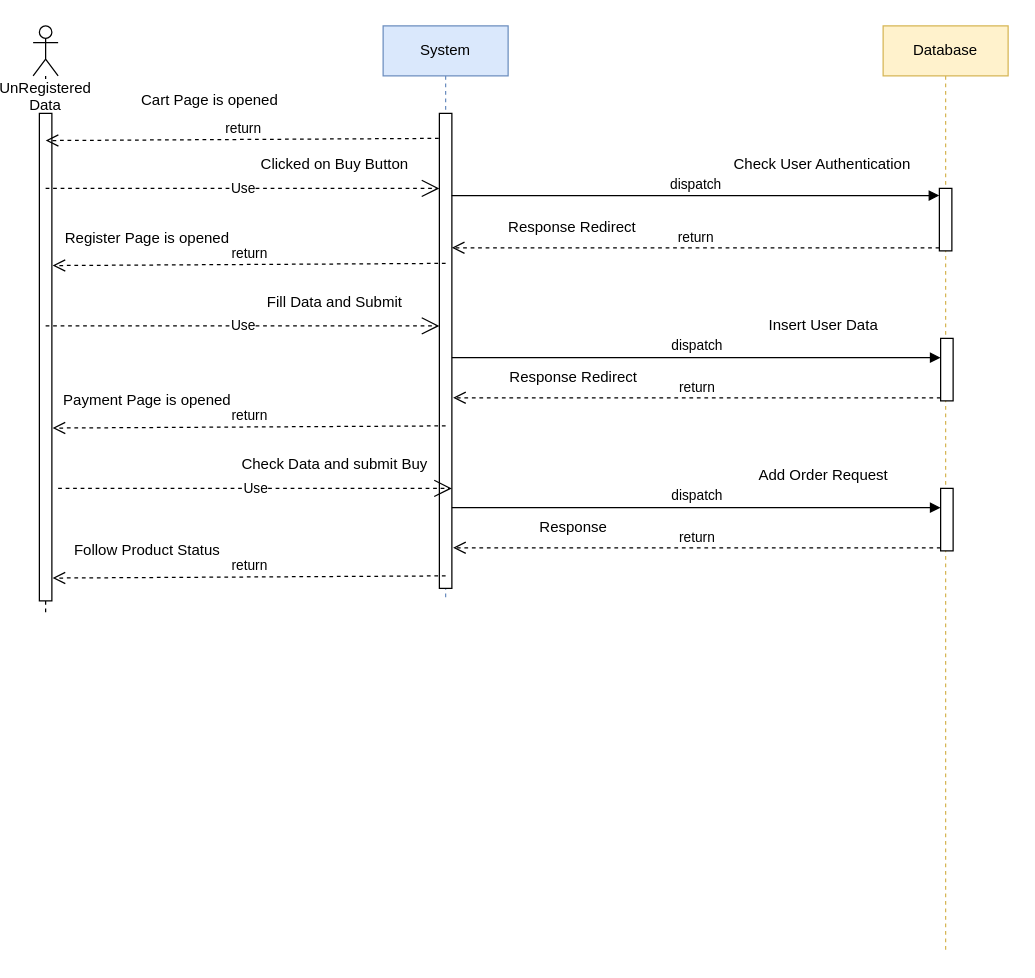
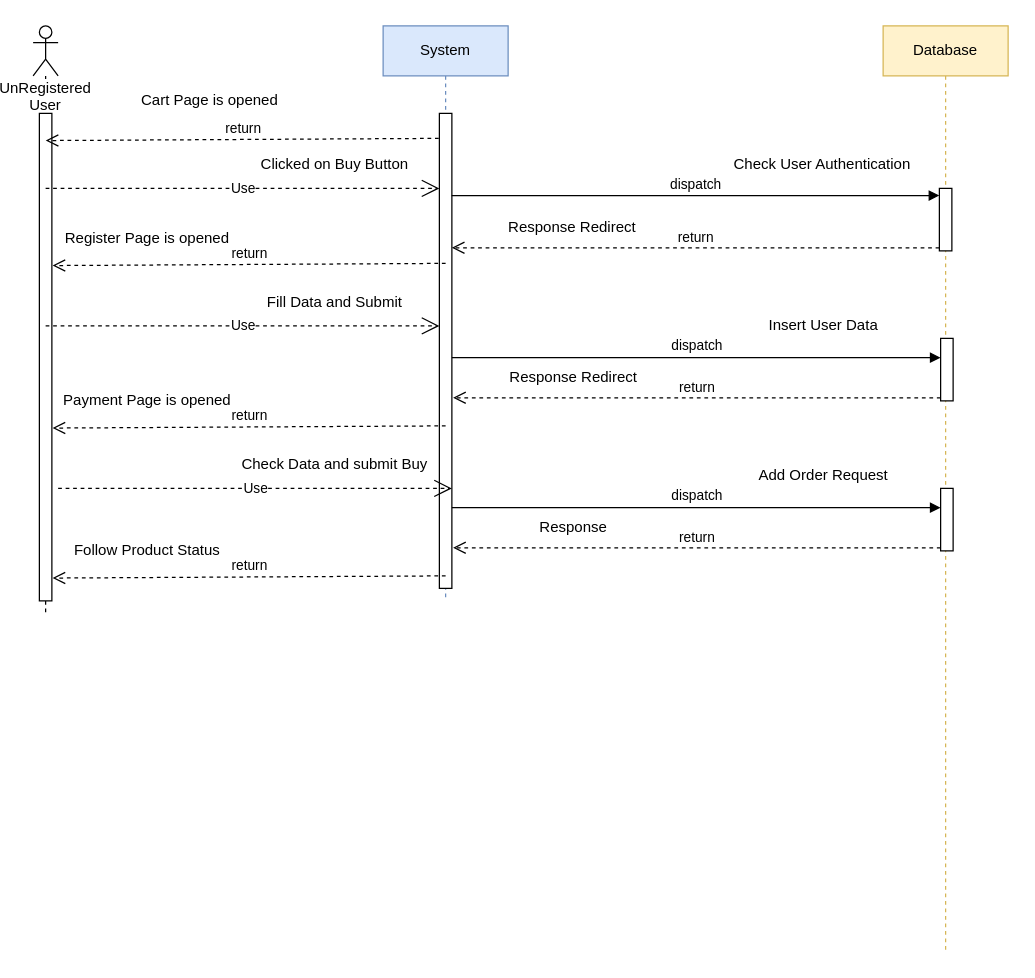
(46, 142) -> (46, 142)
